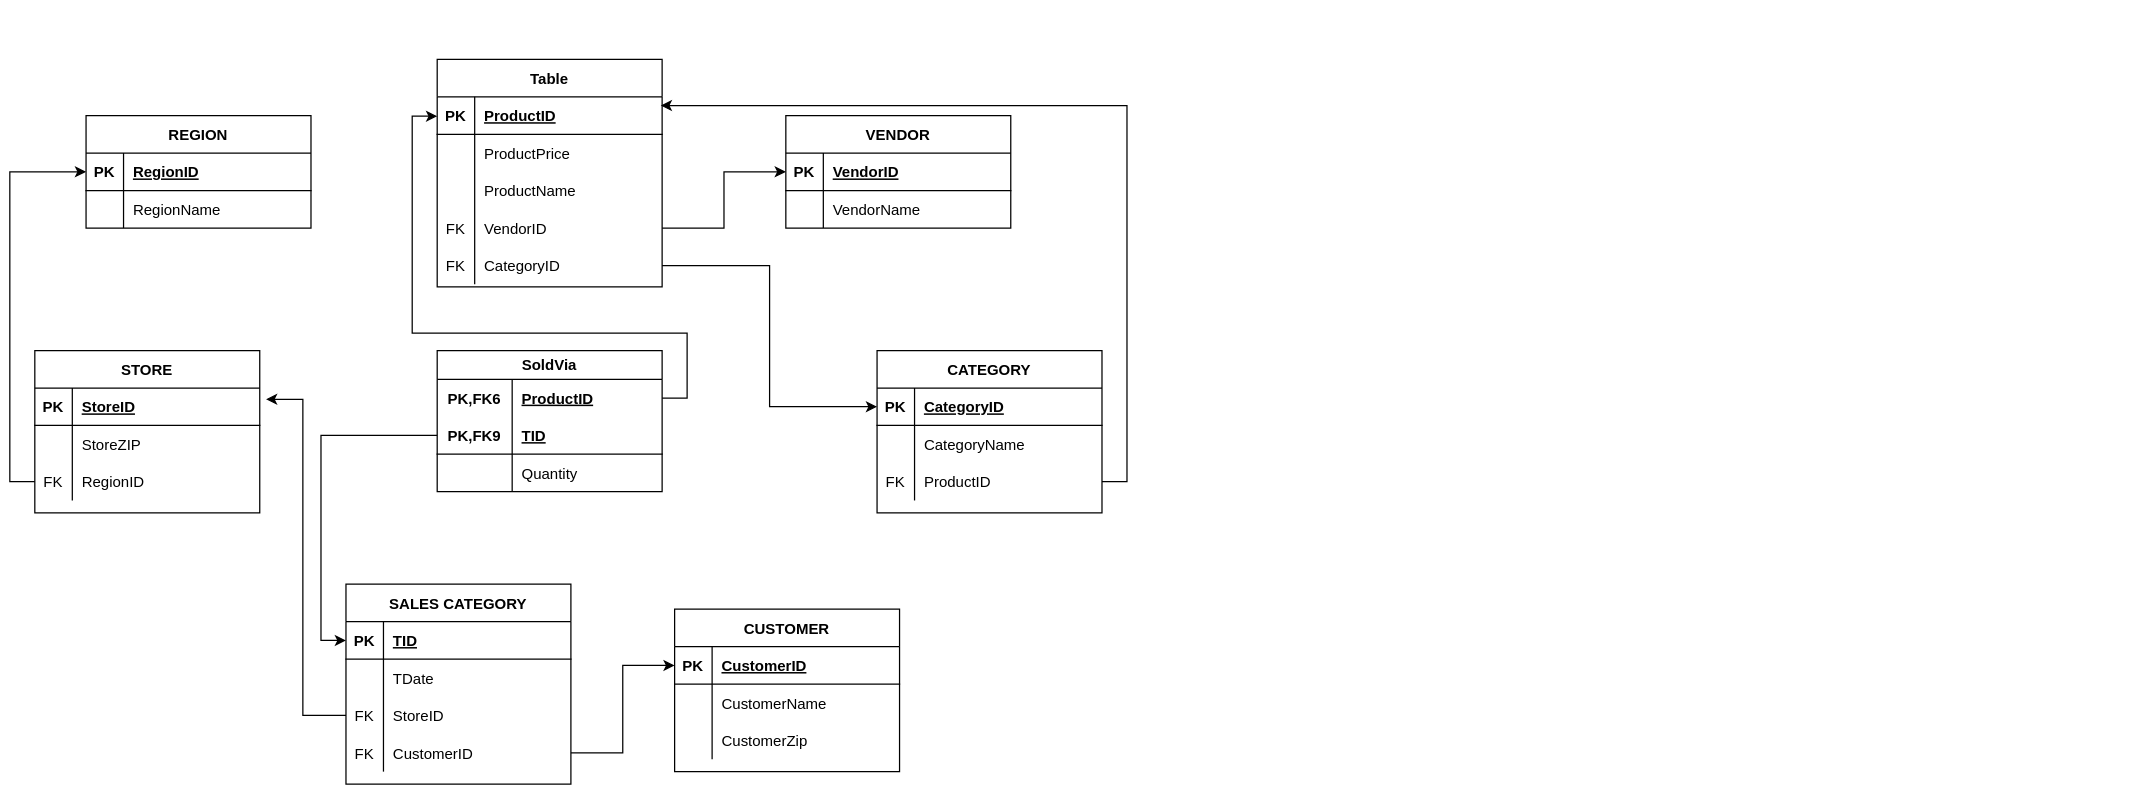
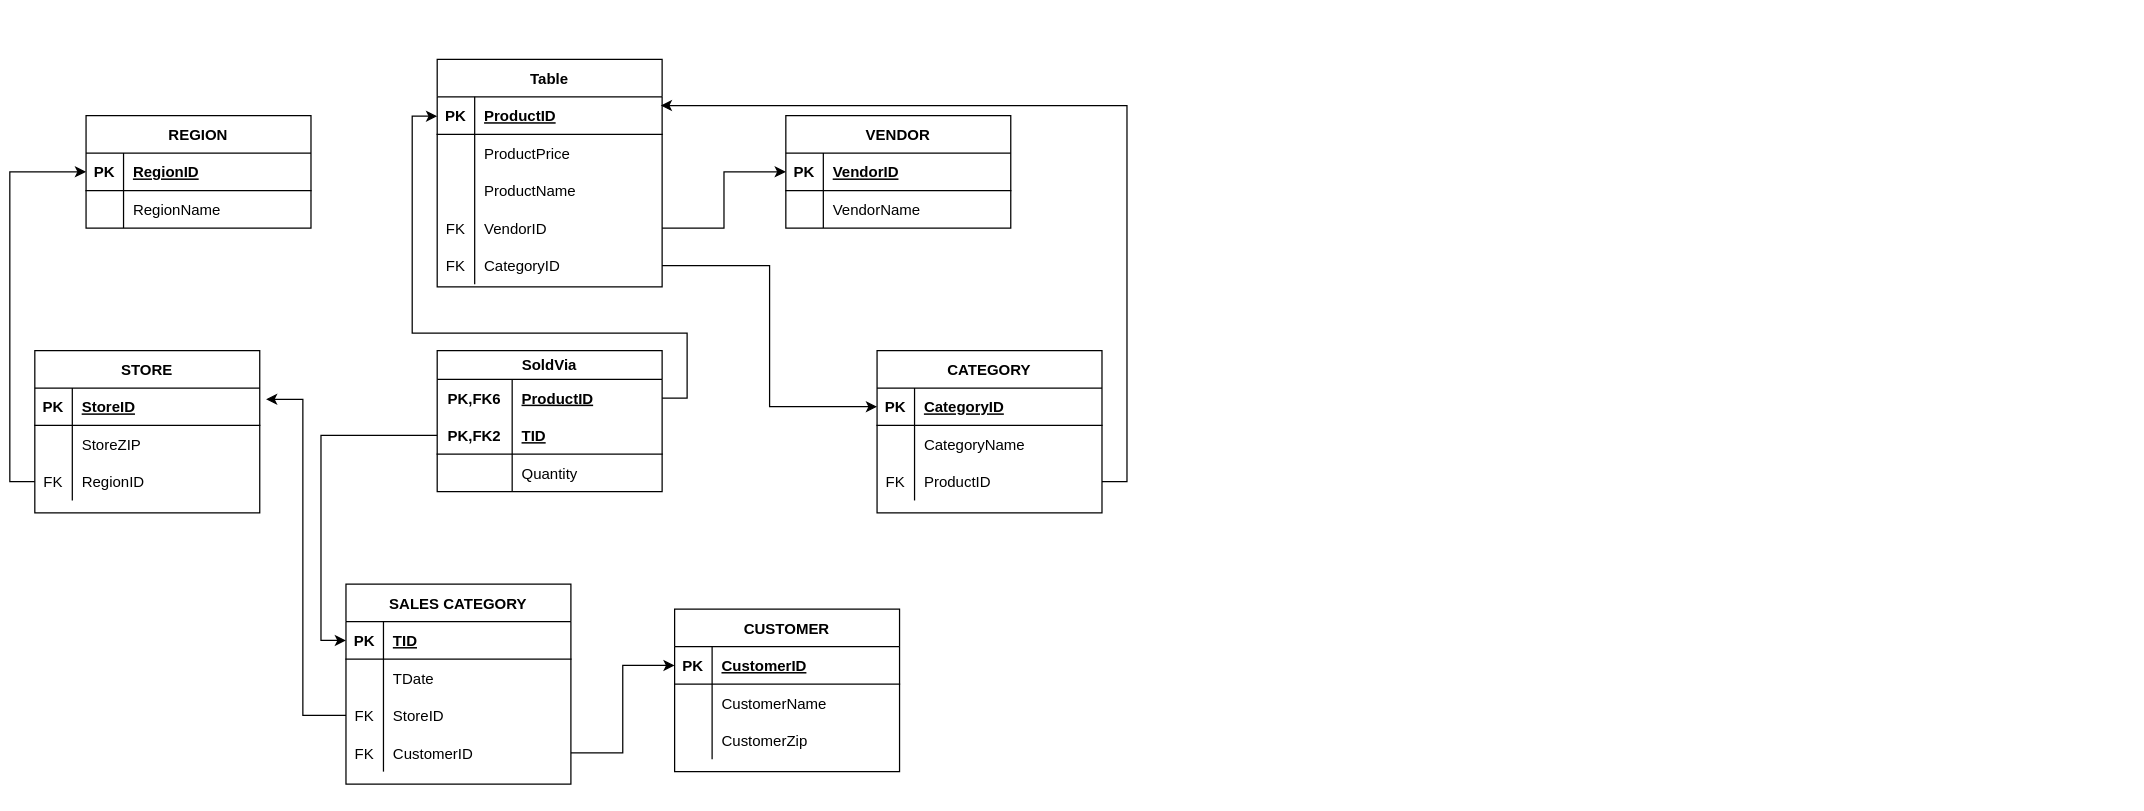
(474, 436) -> (474, 436)
